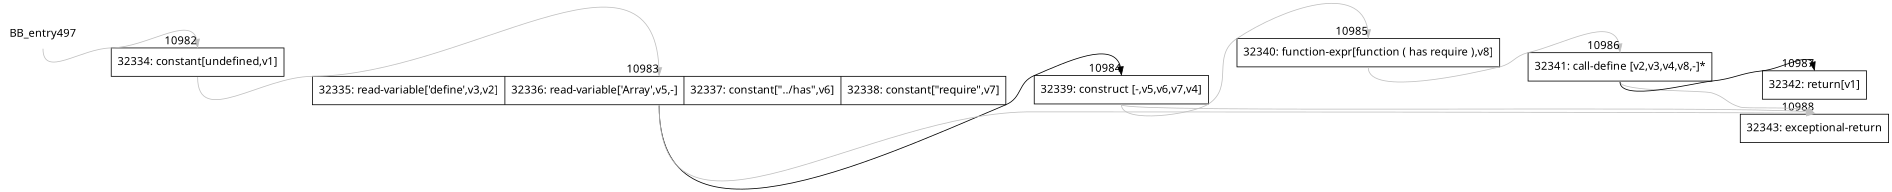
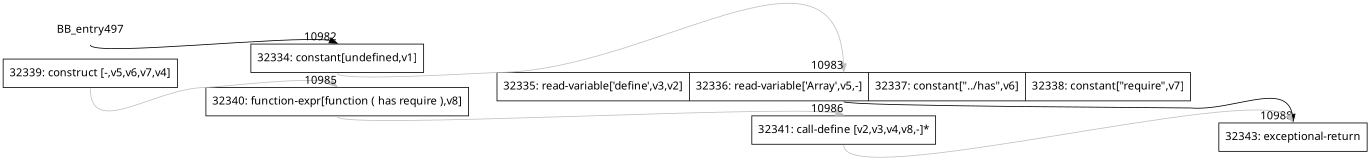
(118, 47) -> (210, 44)
(1814, 85) -> none
(1464, 109) -> none
(1114, 112) -> (1072, 107)
(878, 157) -> none
